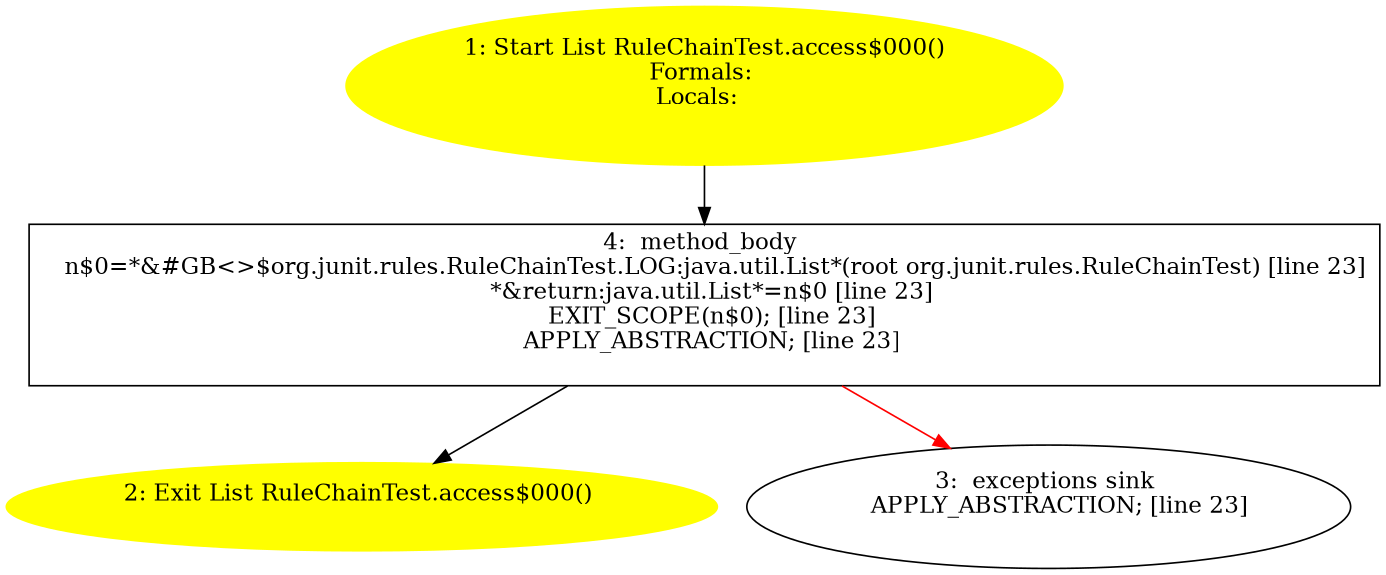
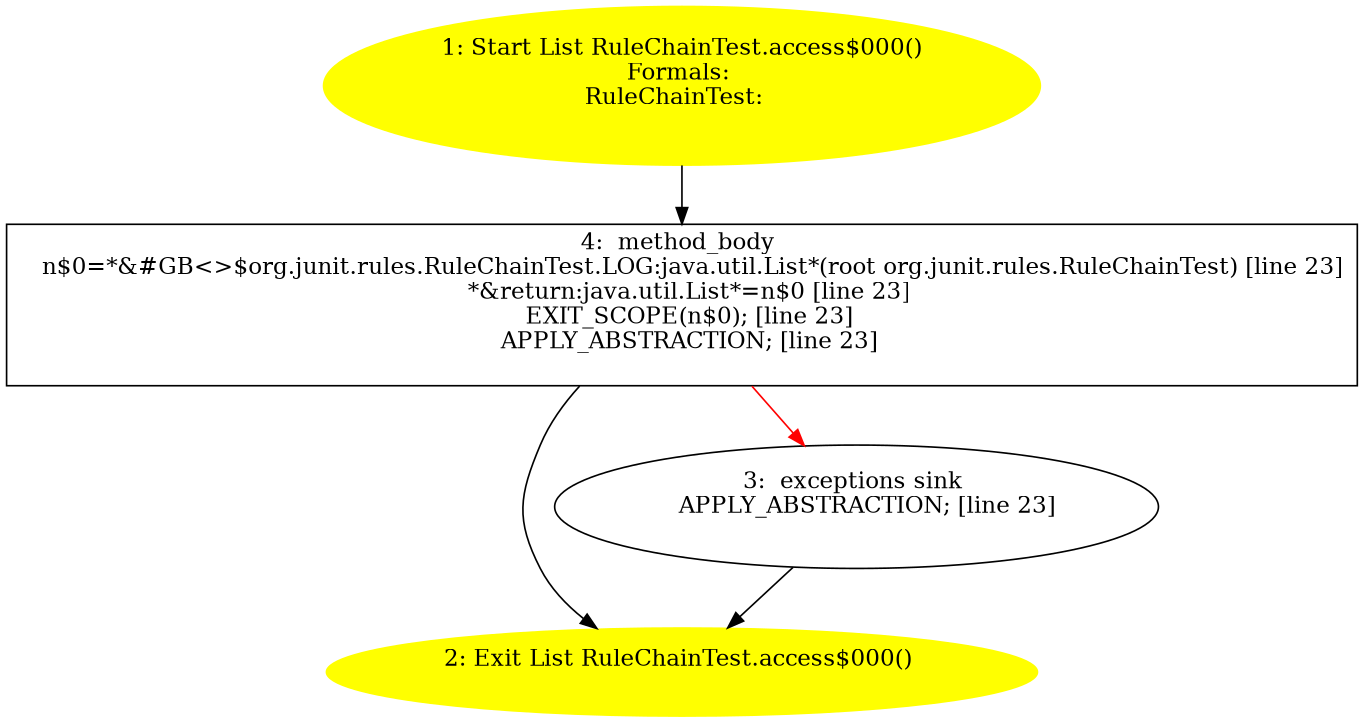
(704, 86) -> (682, 86)
none -> (766, 592)
